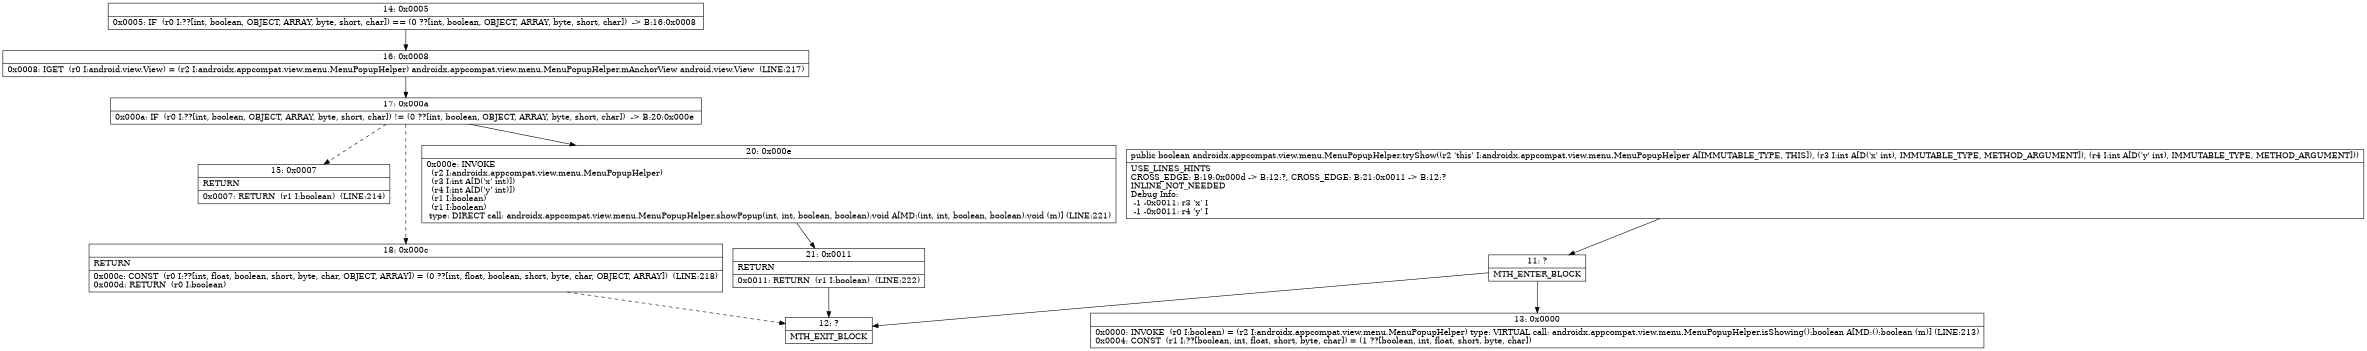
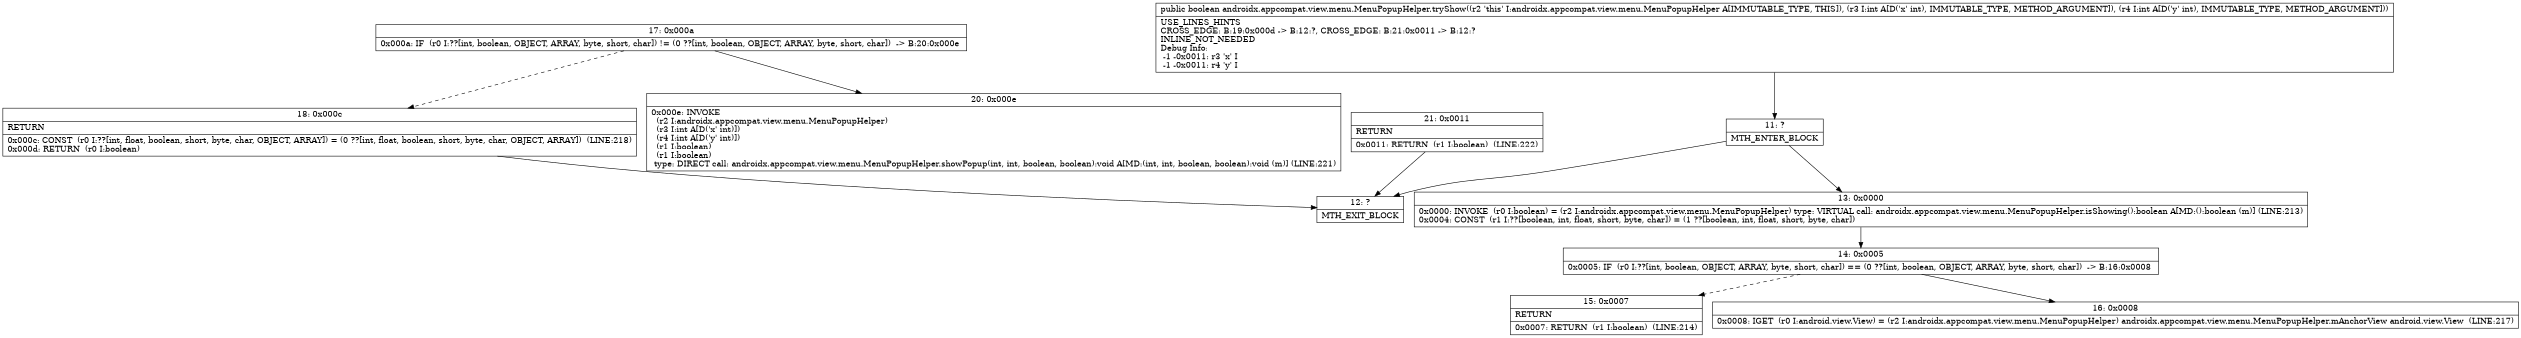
(406, 84) -> none
(357, 143) -> (1752, 284)
(804, 233) -> none
none -> (1861, 235)
(673, 307) -> (904, 190)
